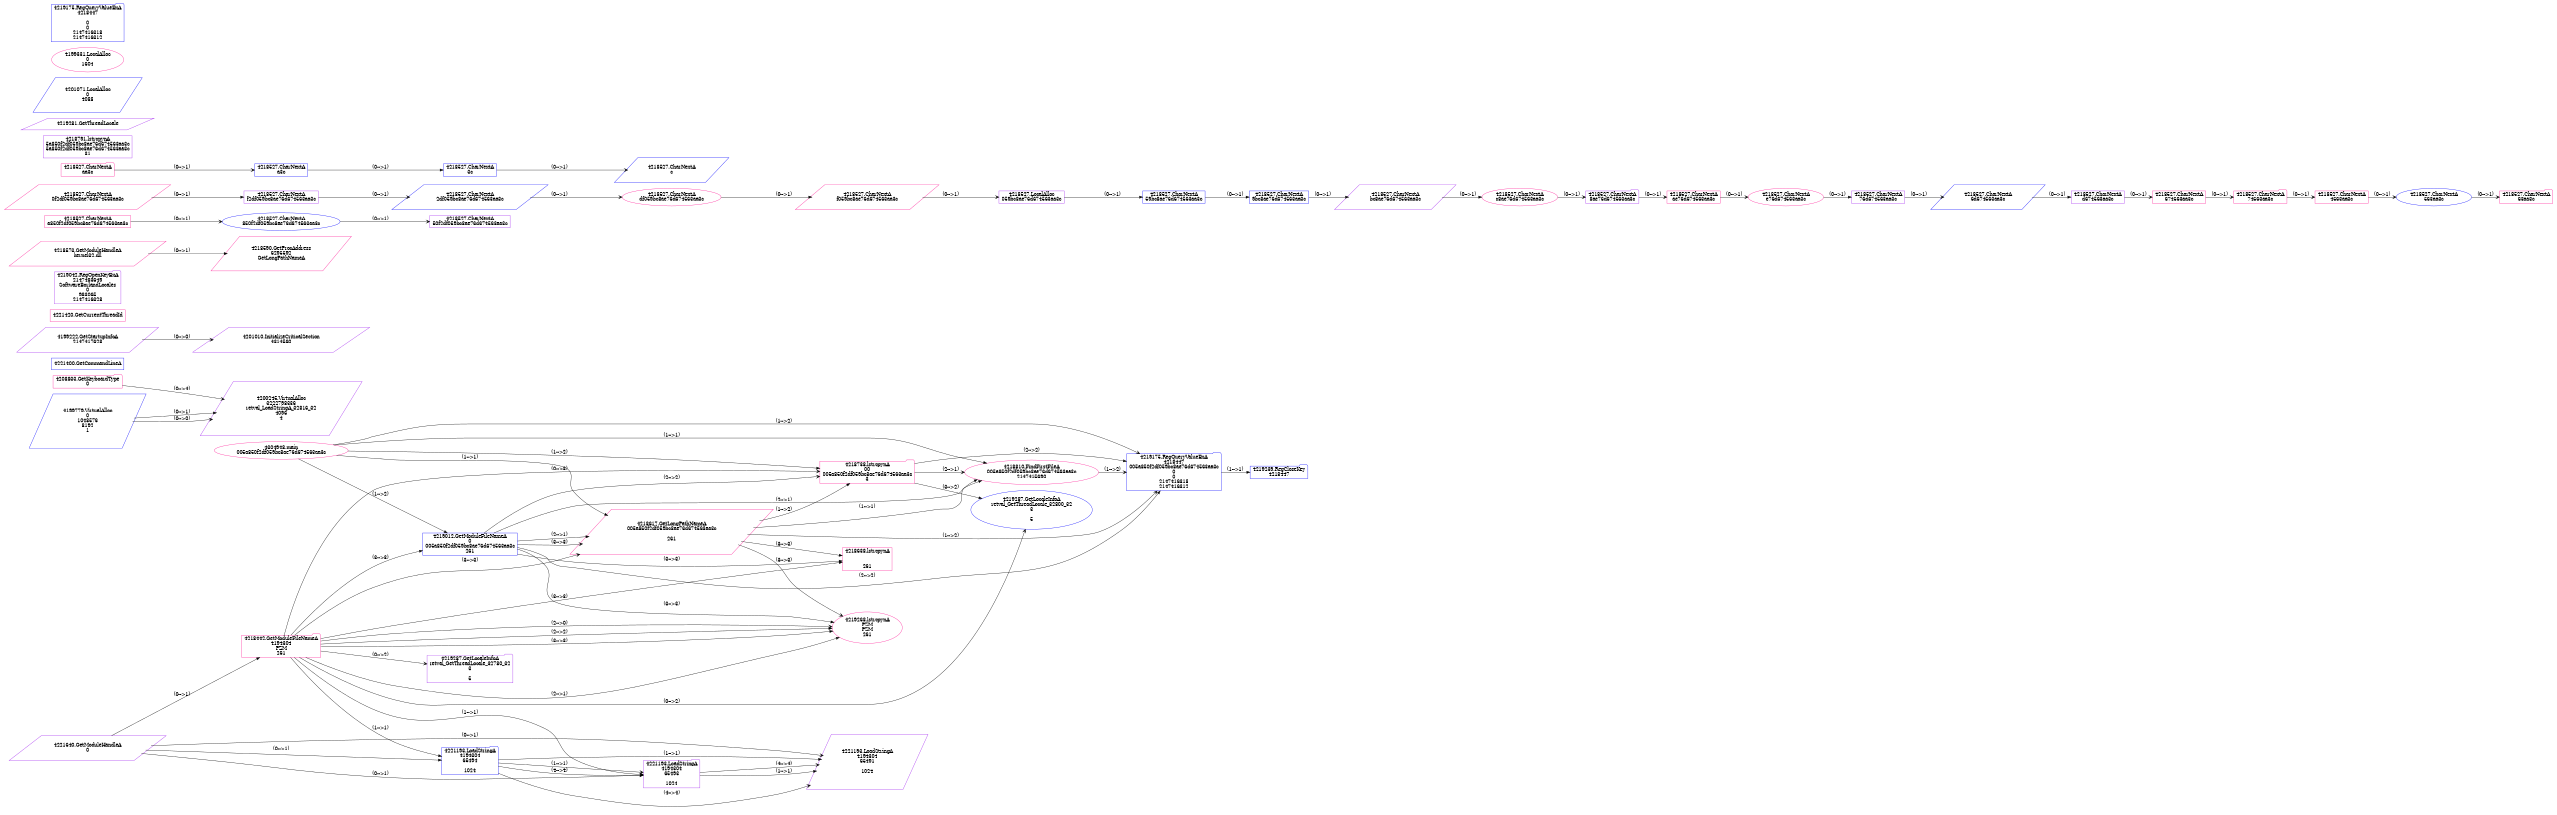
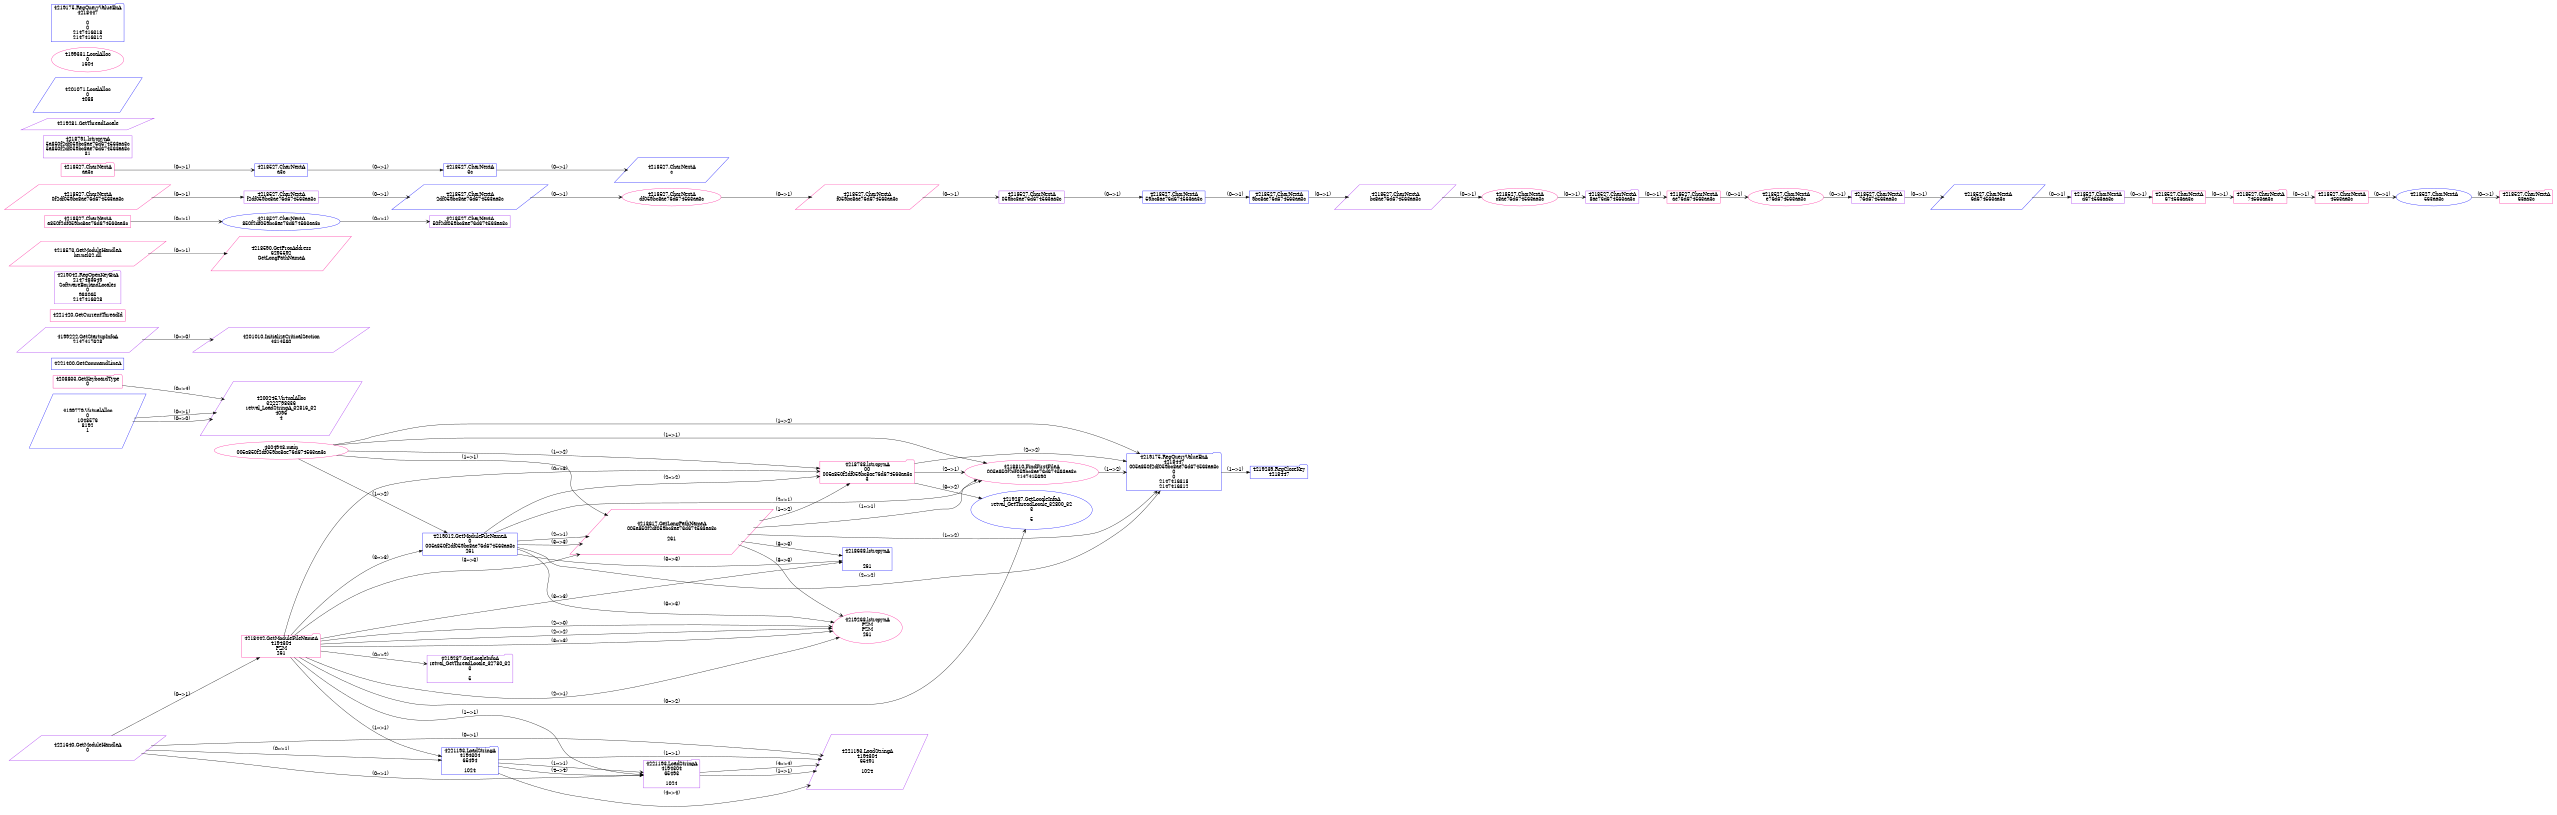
(1032, 197) -> (1032, 197)
(2137, 197) -> (2137, 197)
(867, 559) -> (867, 559)
